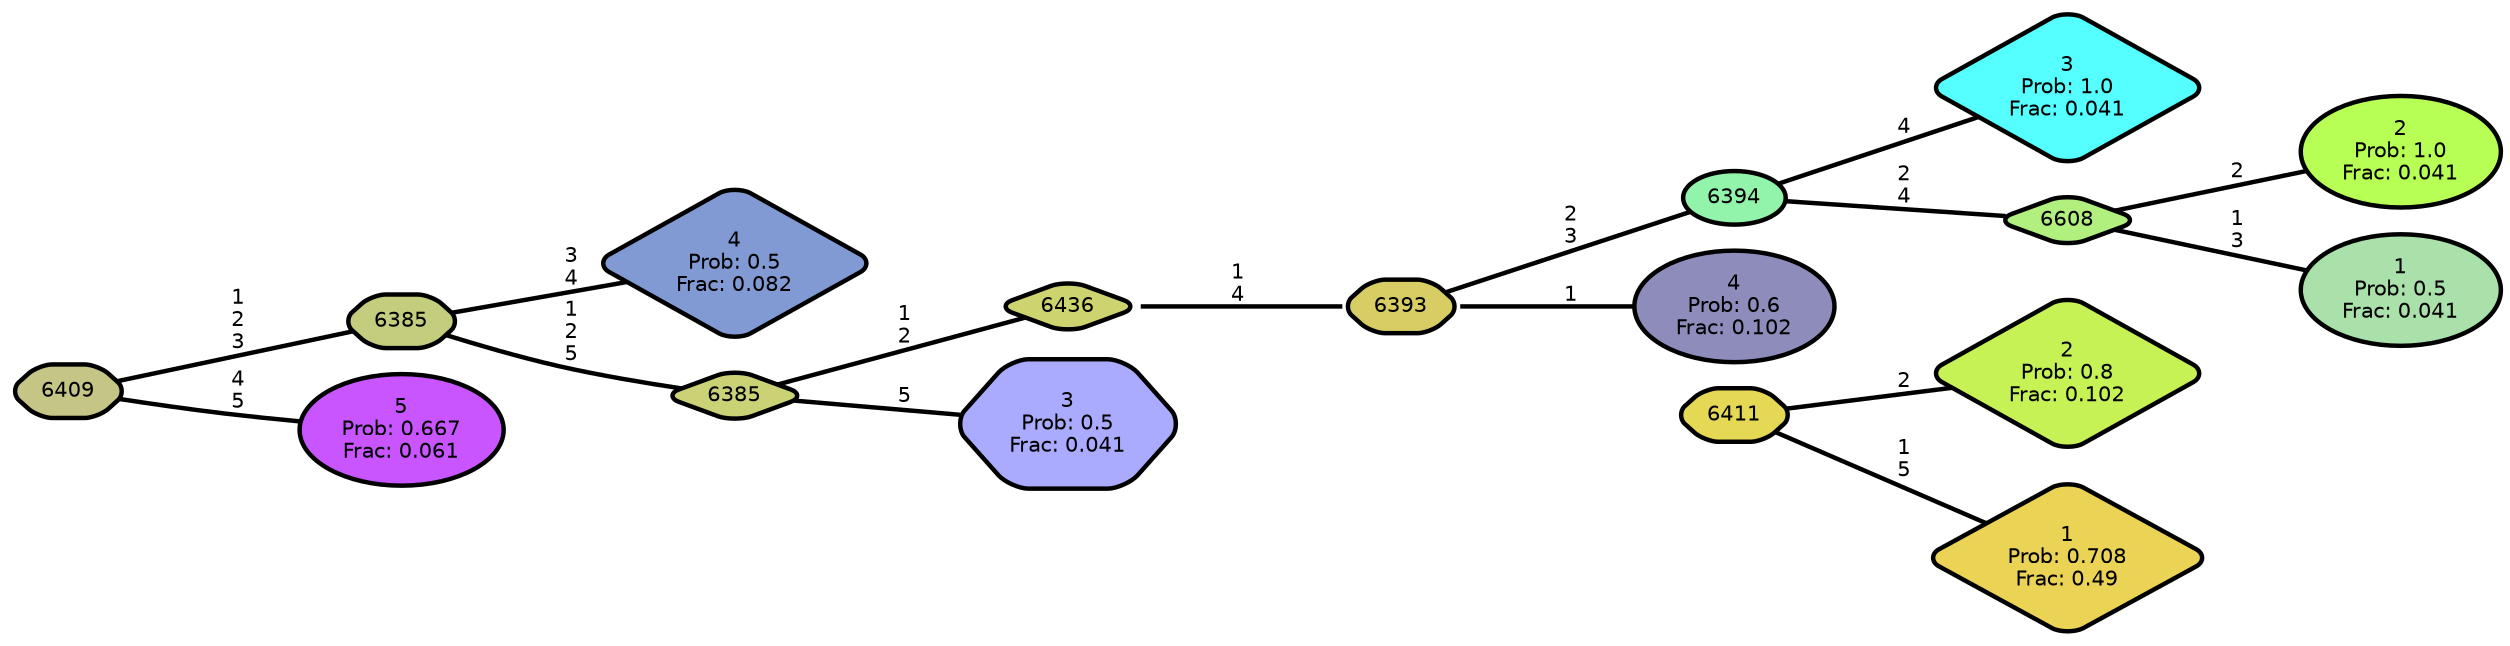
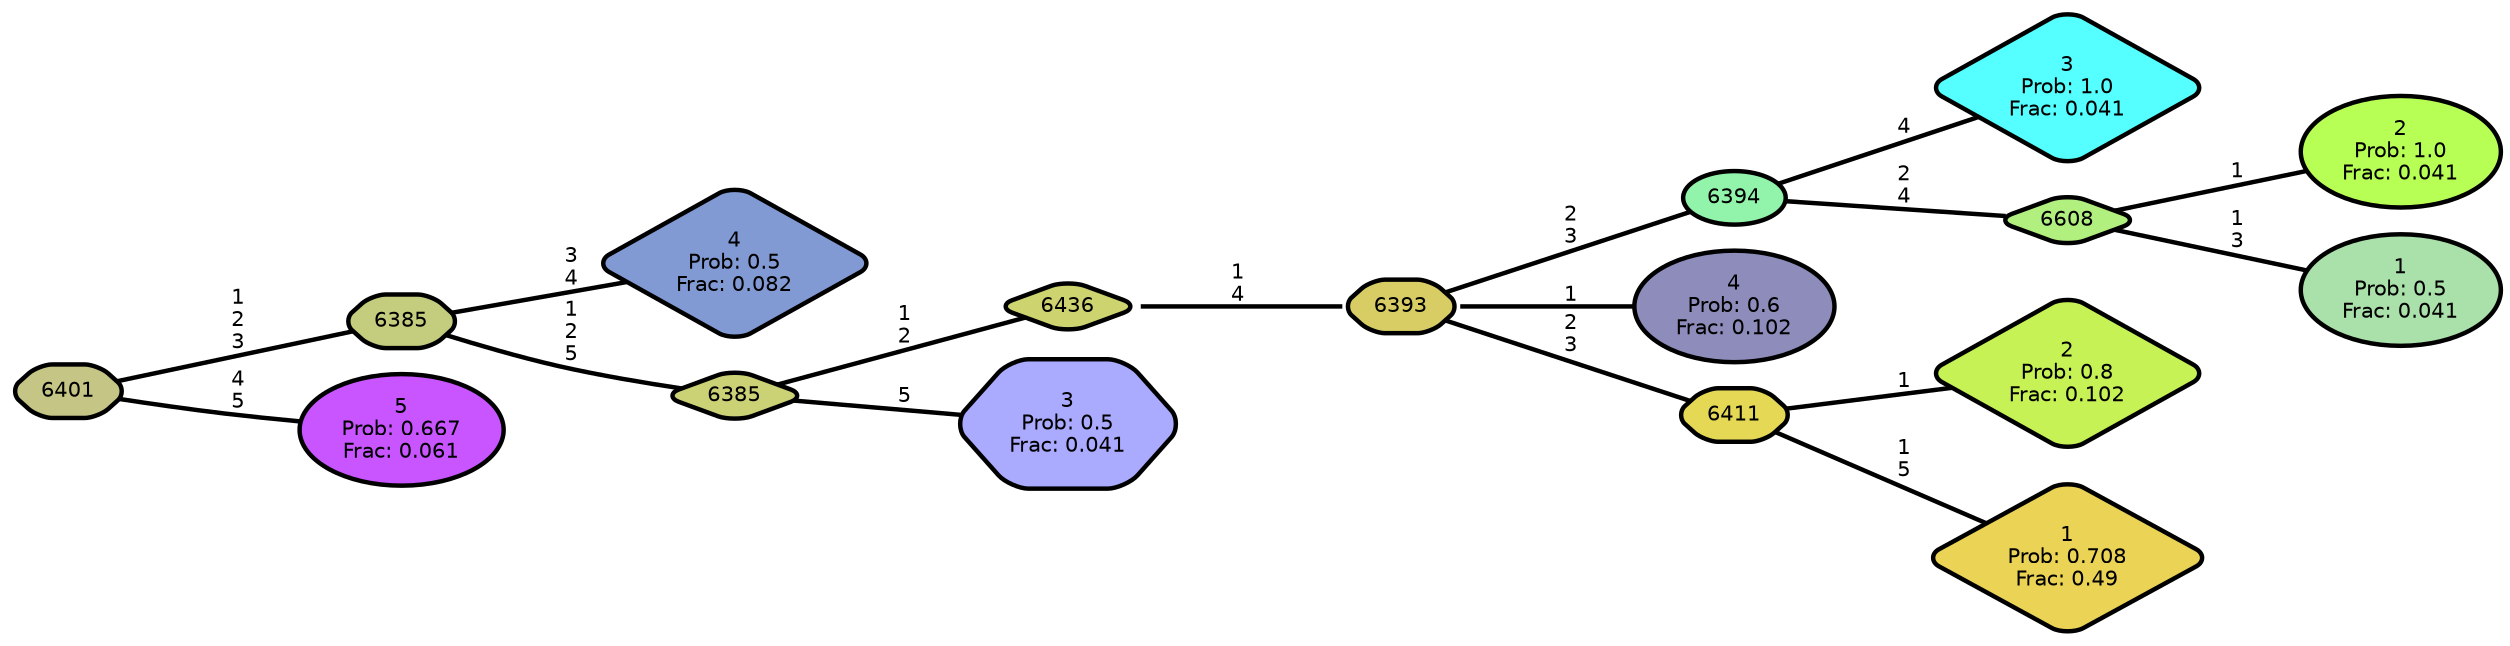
(2234, 172) -> (2234, 172)
none -> (1568, 361)
(1901, 382) -> (1901, 382)
(68, 391) -> (68, 391)
